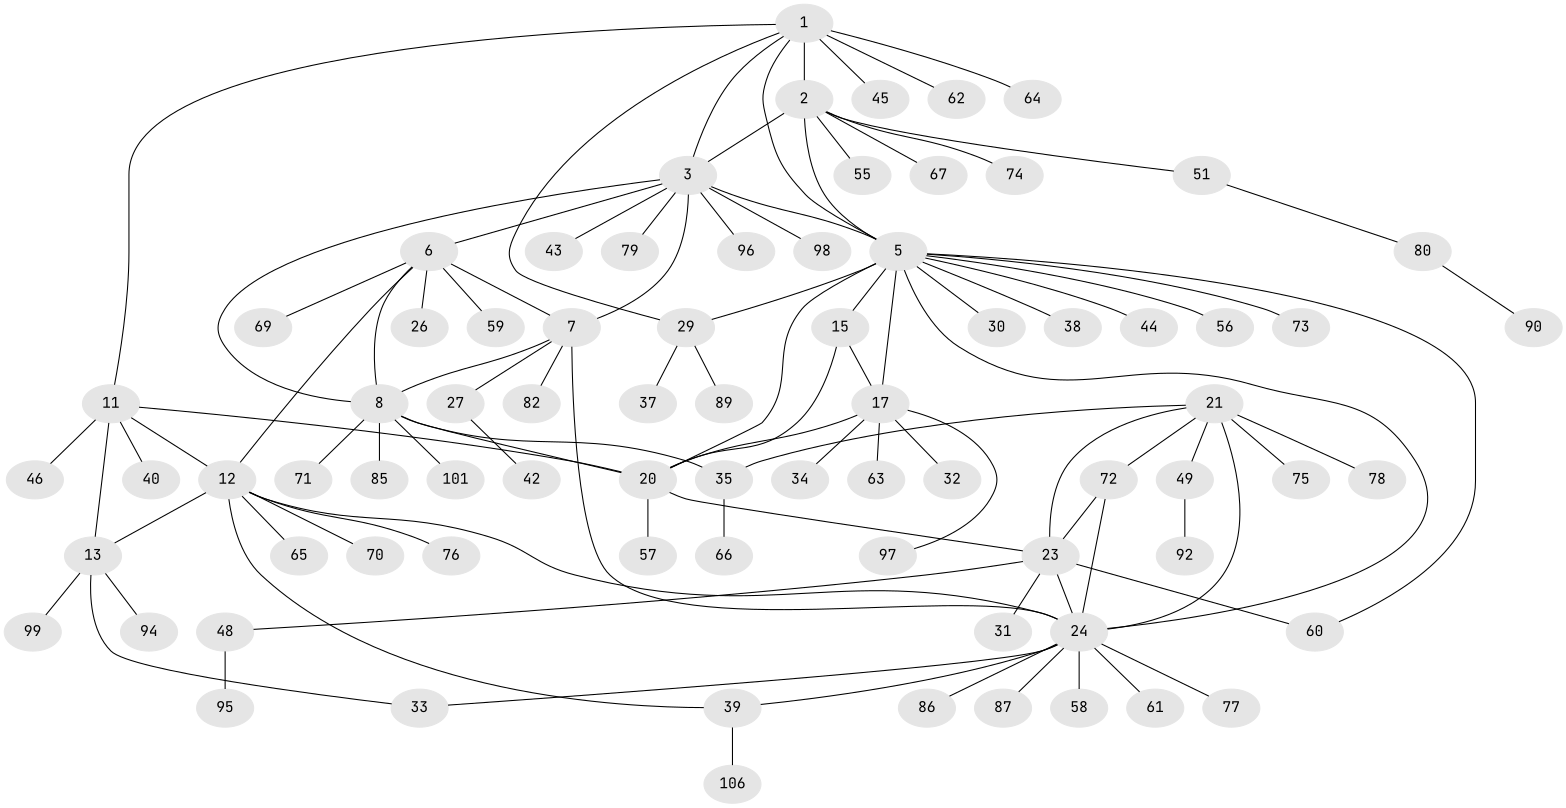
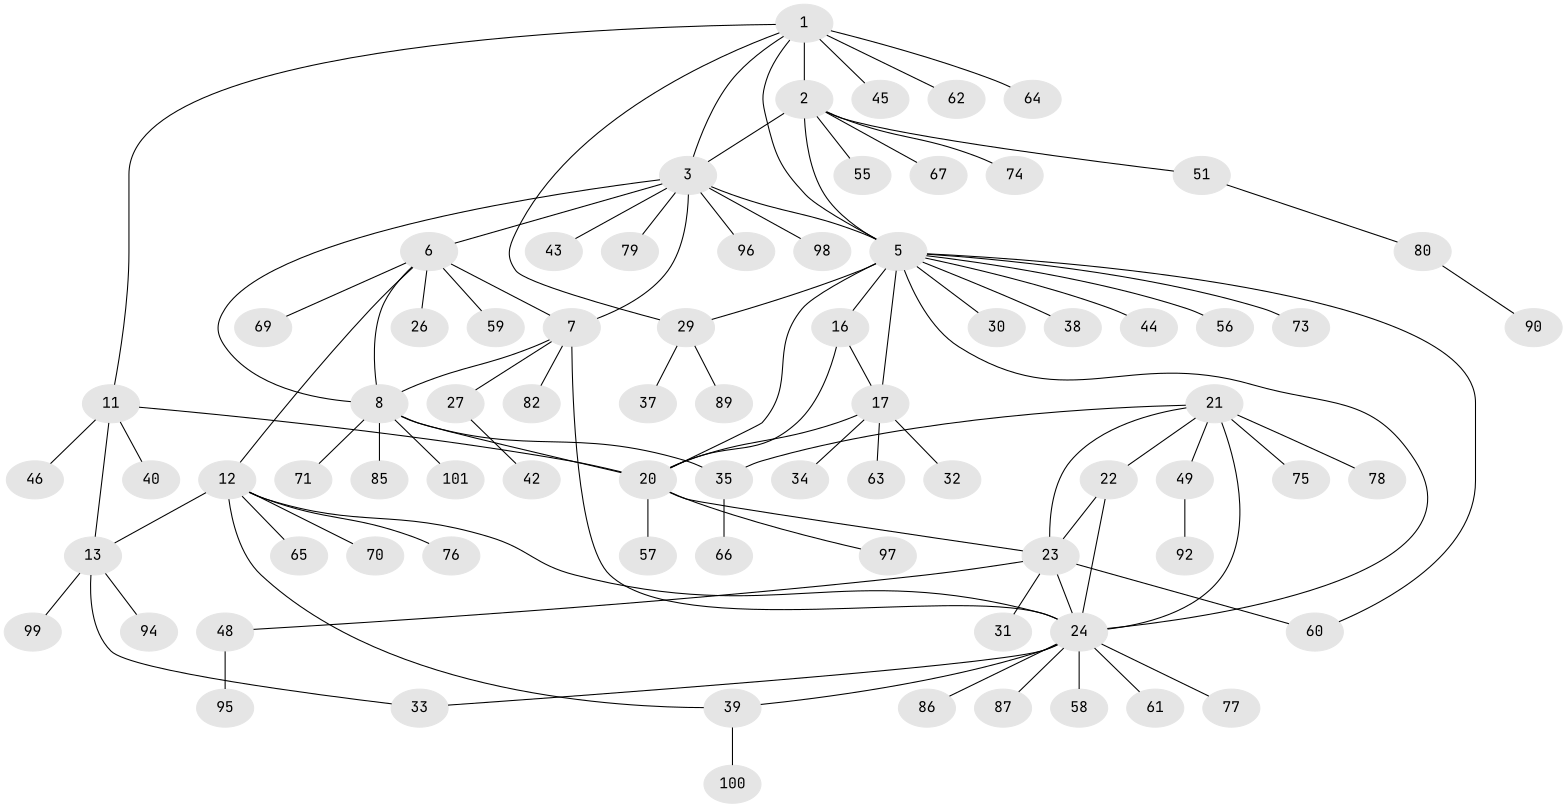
(840, 328) -> (840, 328)
(169, 442) -> none
(997, 477) -> (764, 524)
(1109, 480) -> (1109, 480)
(732, 784) -> (732, 784)
